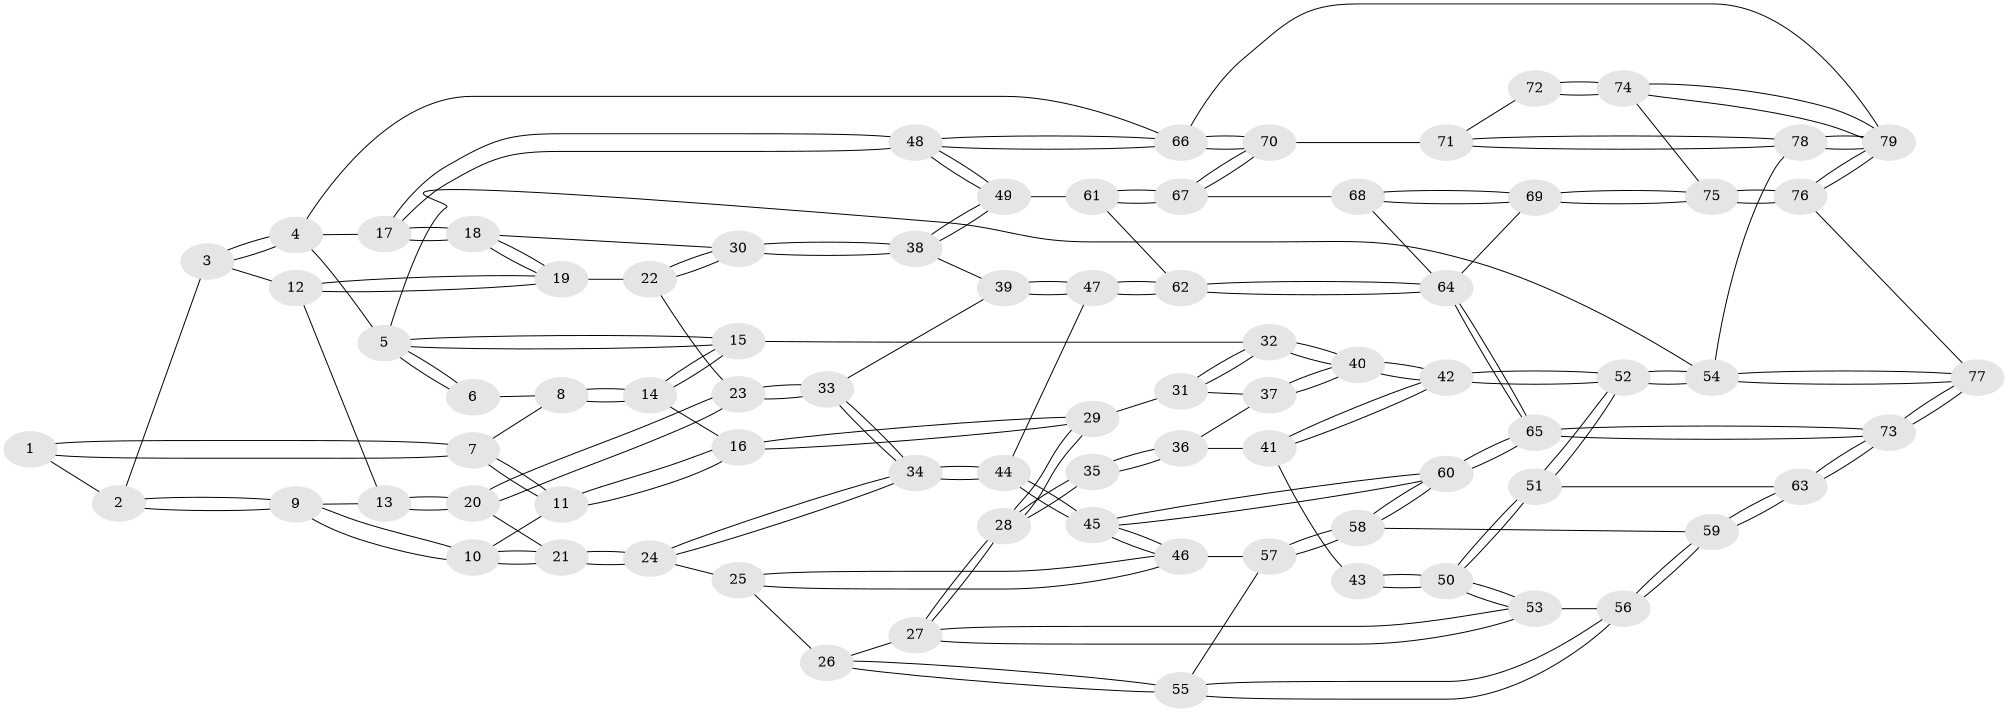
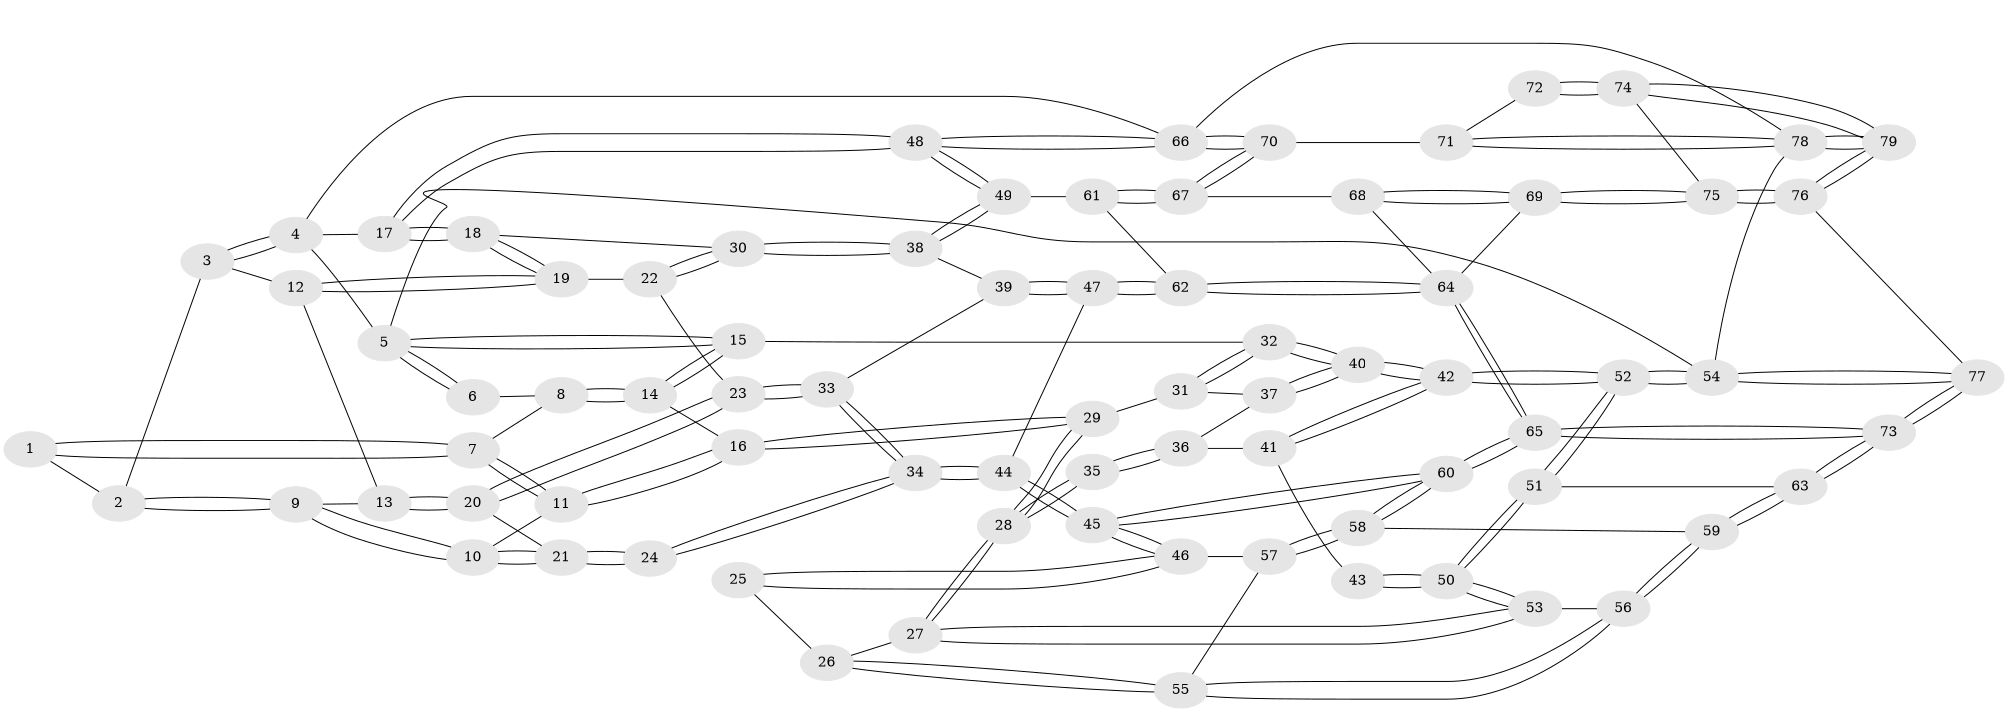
(1534, 4) -> (1486, 43)
(694, 569) -> none
